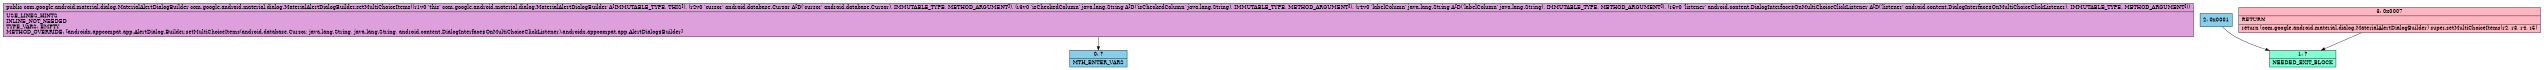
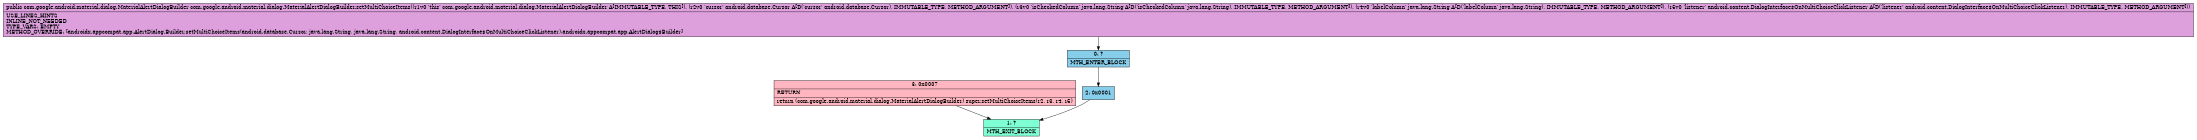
(1098, 63) -> (1098, 63)
(2303, 63) -> (1011, 132)
none -> (1098, 75)
